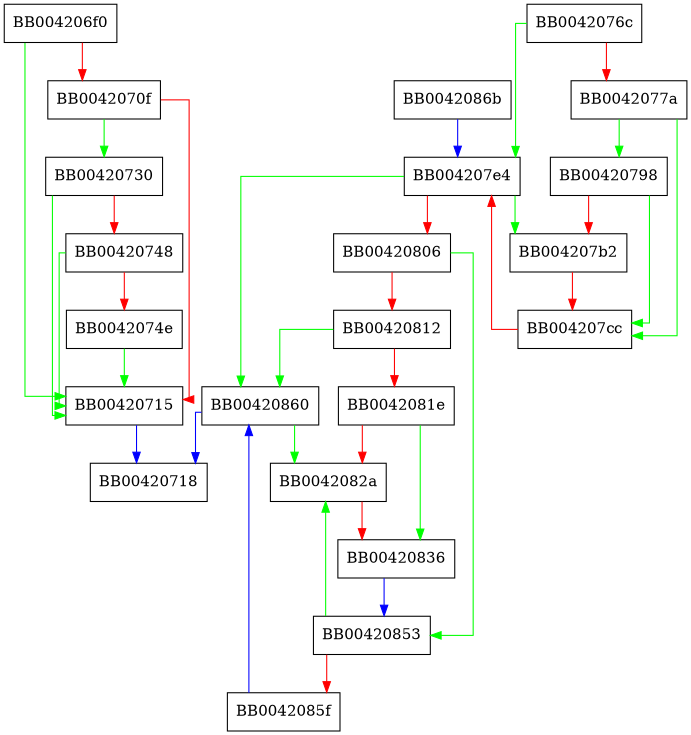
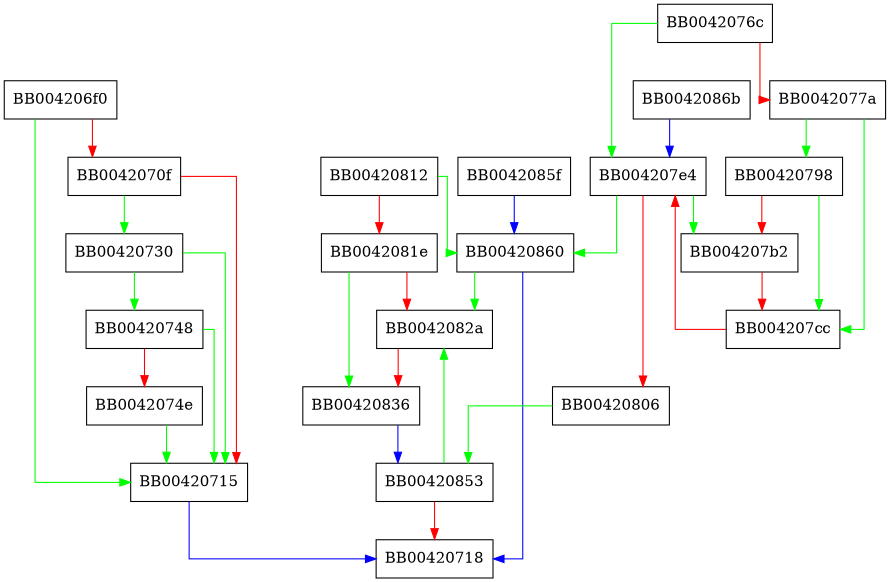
(114, 209) -> (134, 286)
(392, 286) -> none
(327, 668) -> (435, 515)
